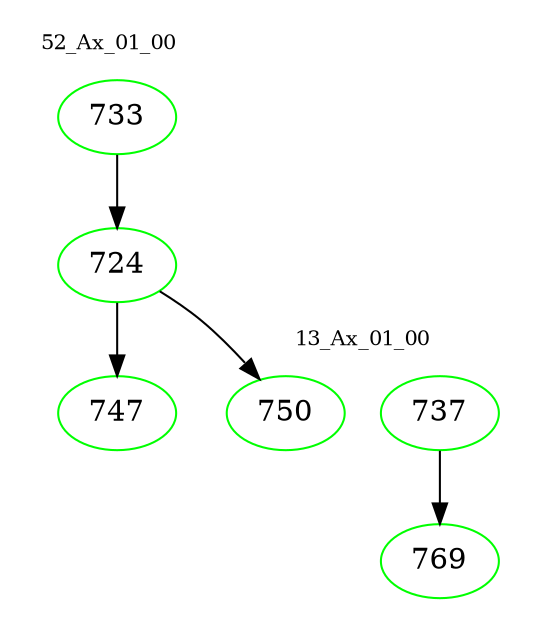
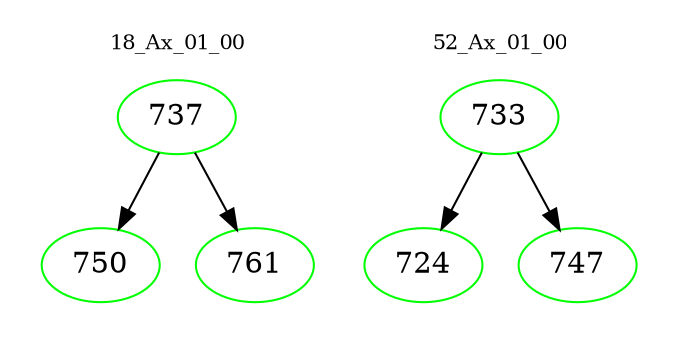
(117, 329) -> (534, 182)
(363, 340) -> (178, 44)
(224, 341) -> (144, 182)
(440, 561) -> (255, 265)
